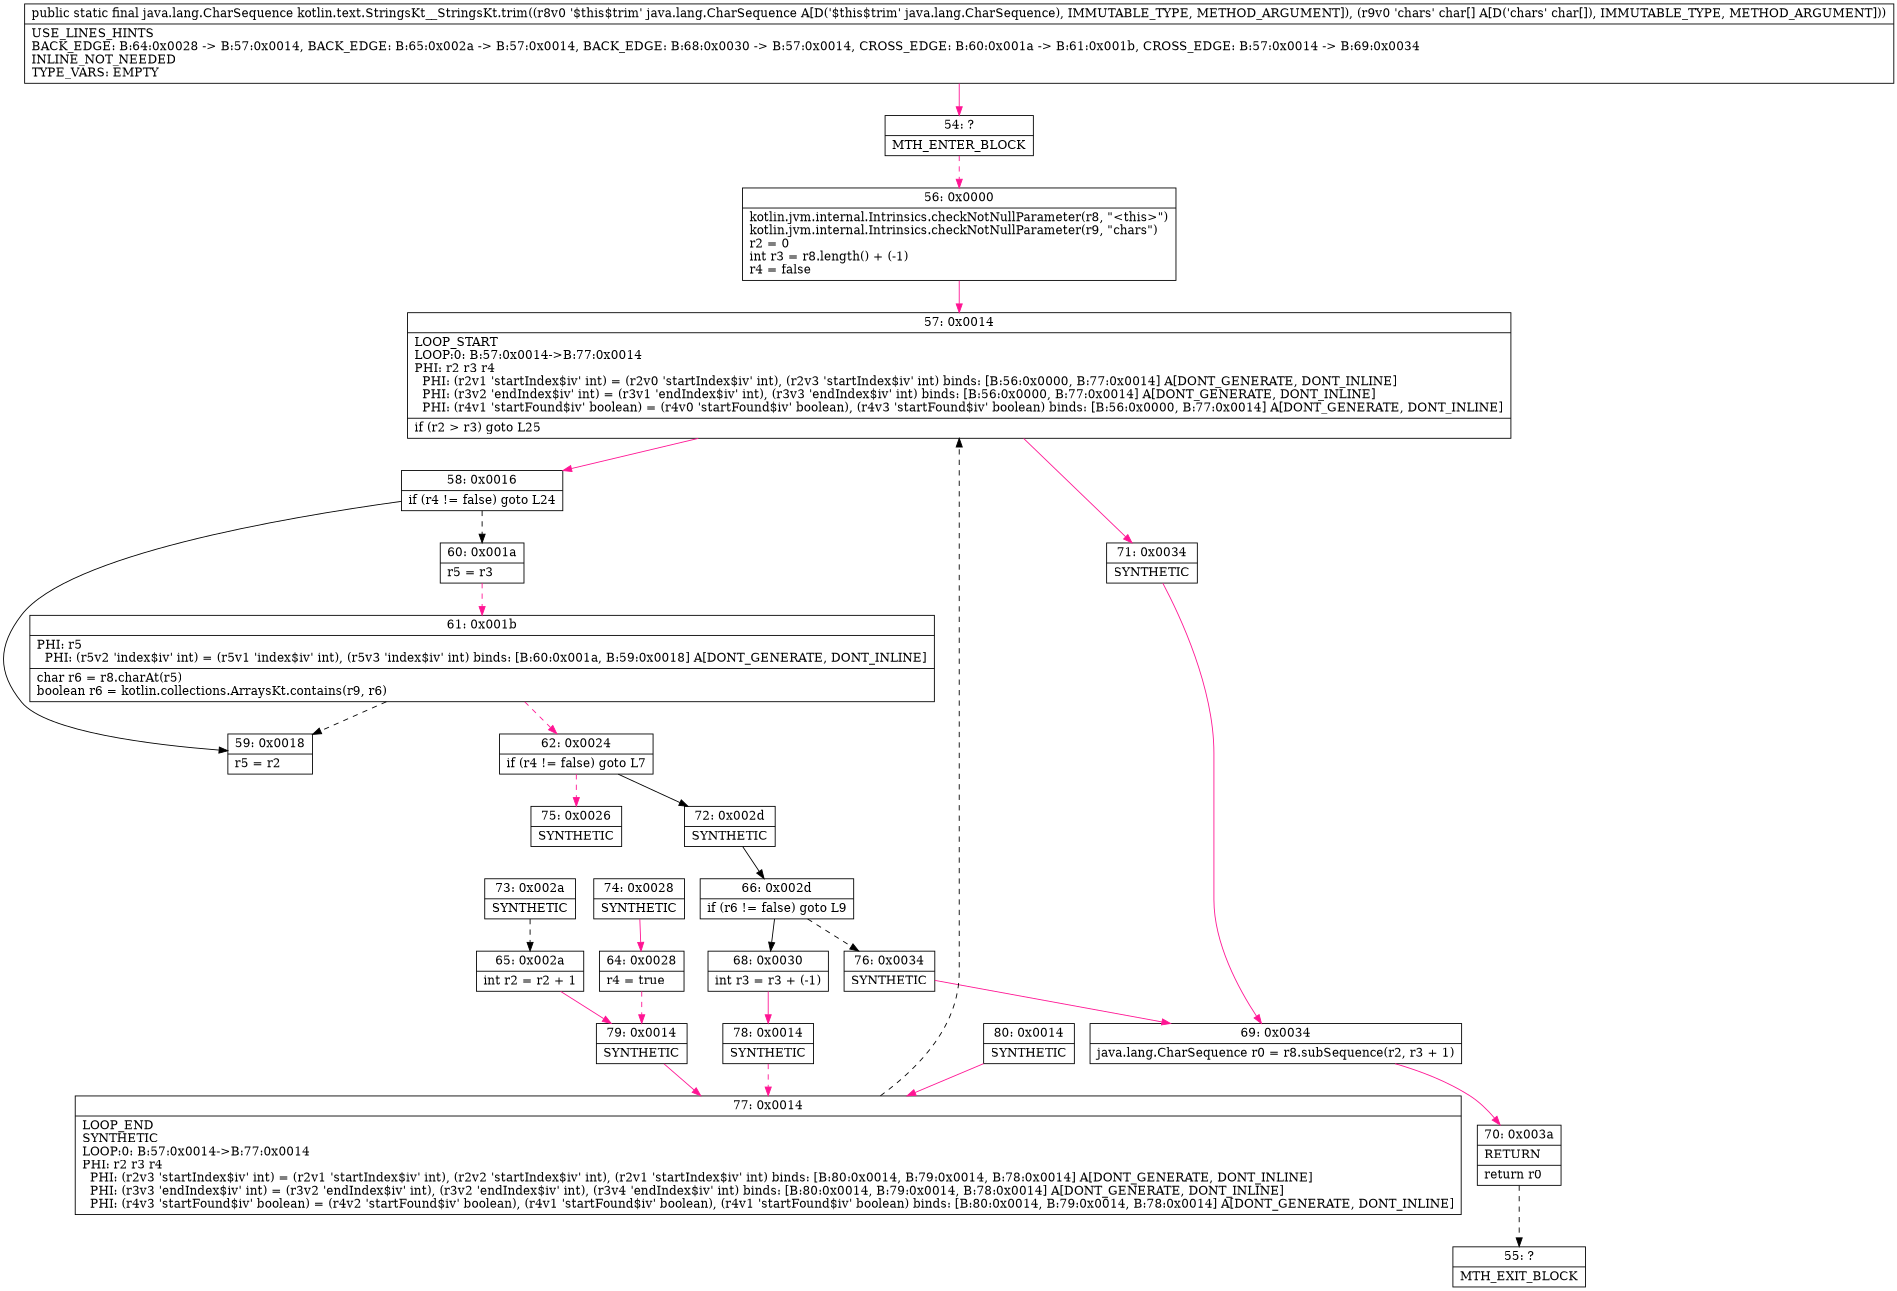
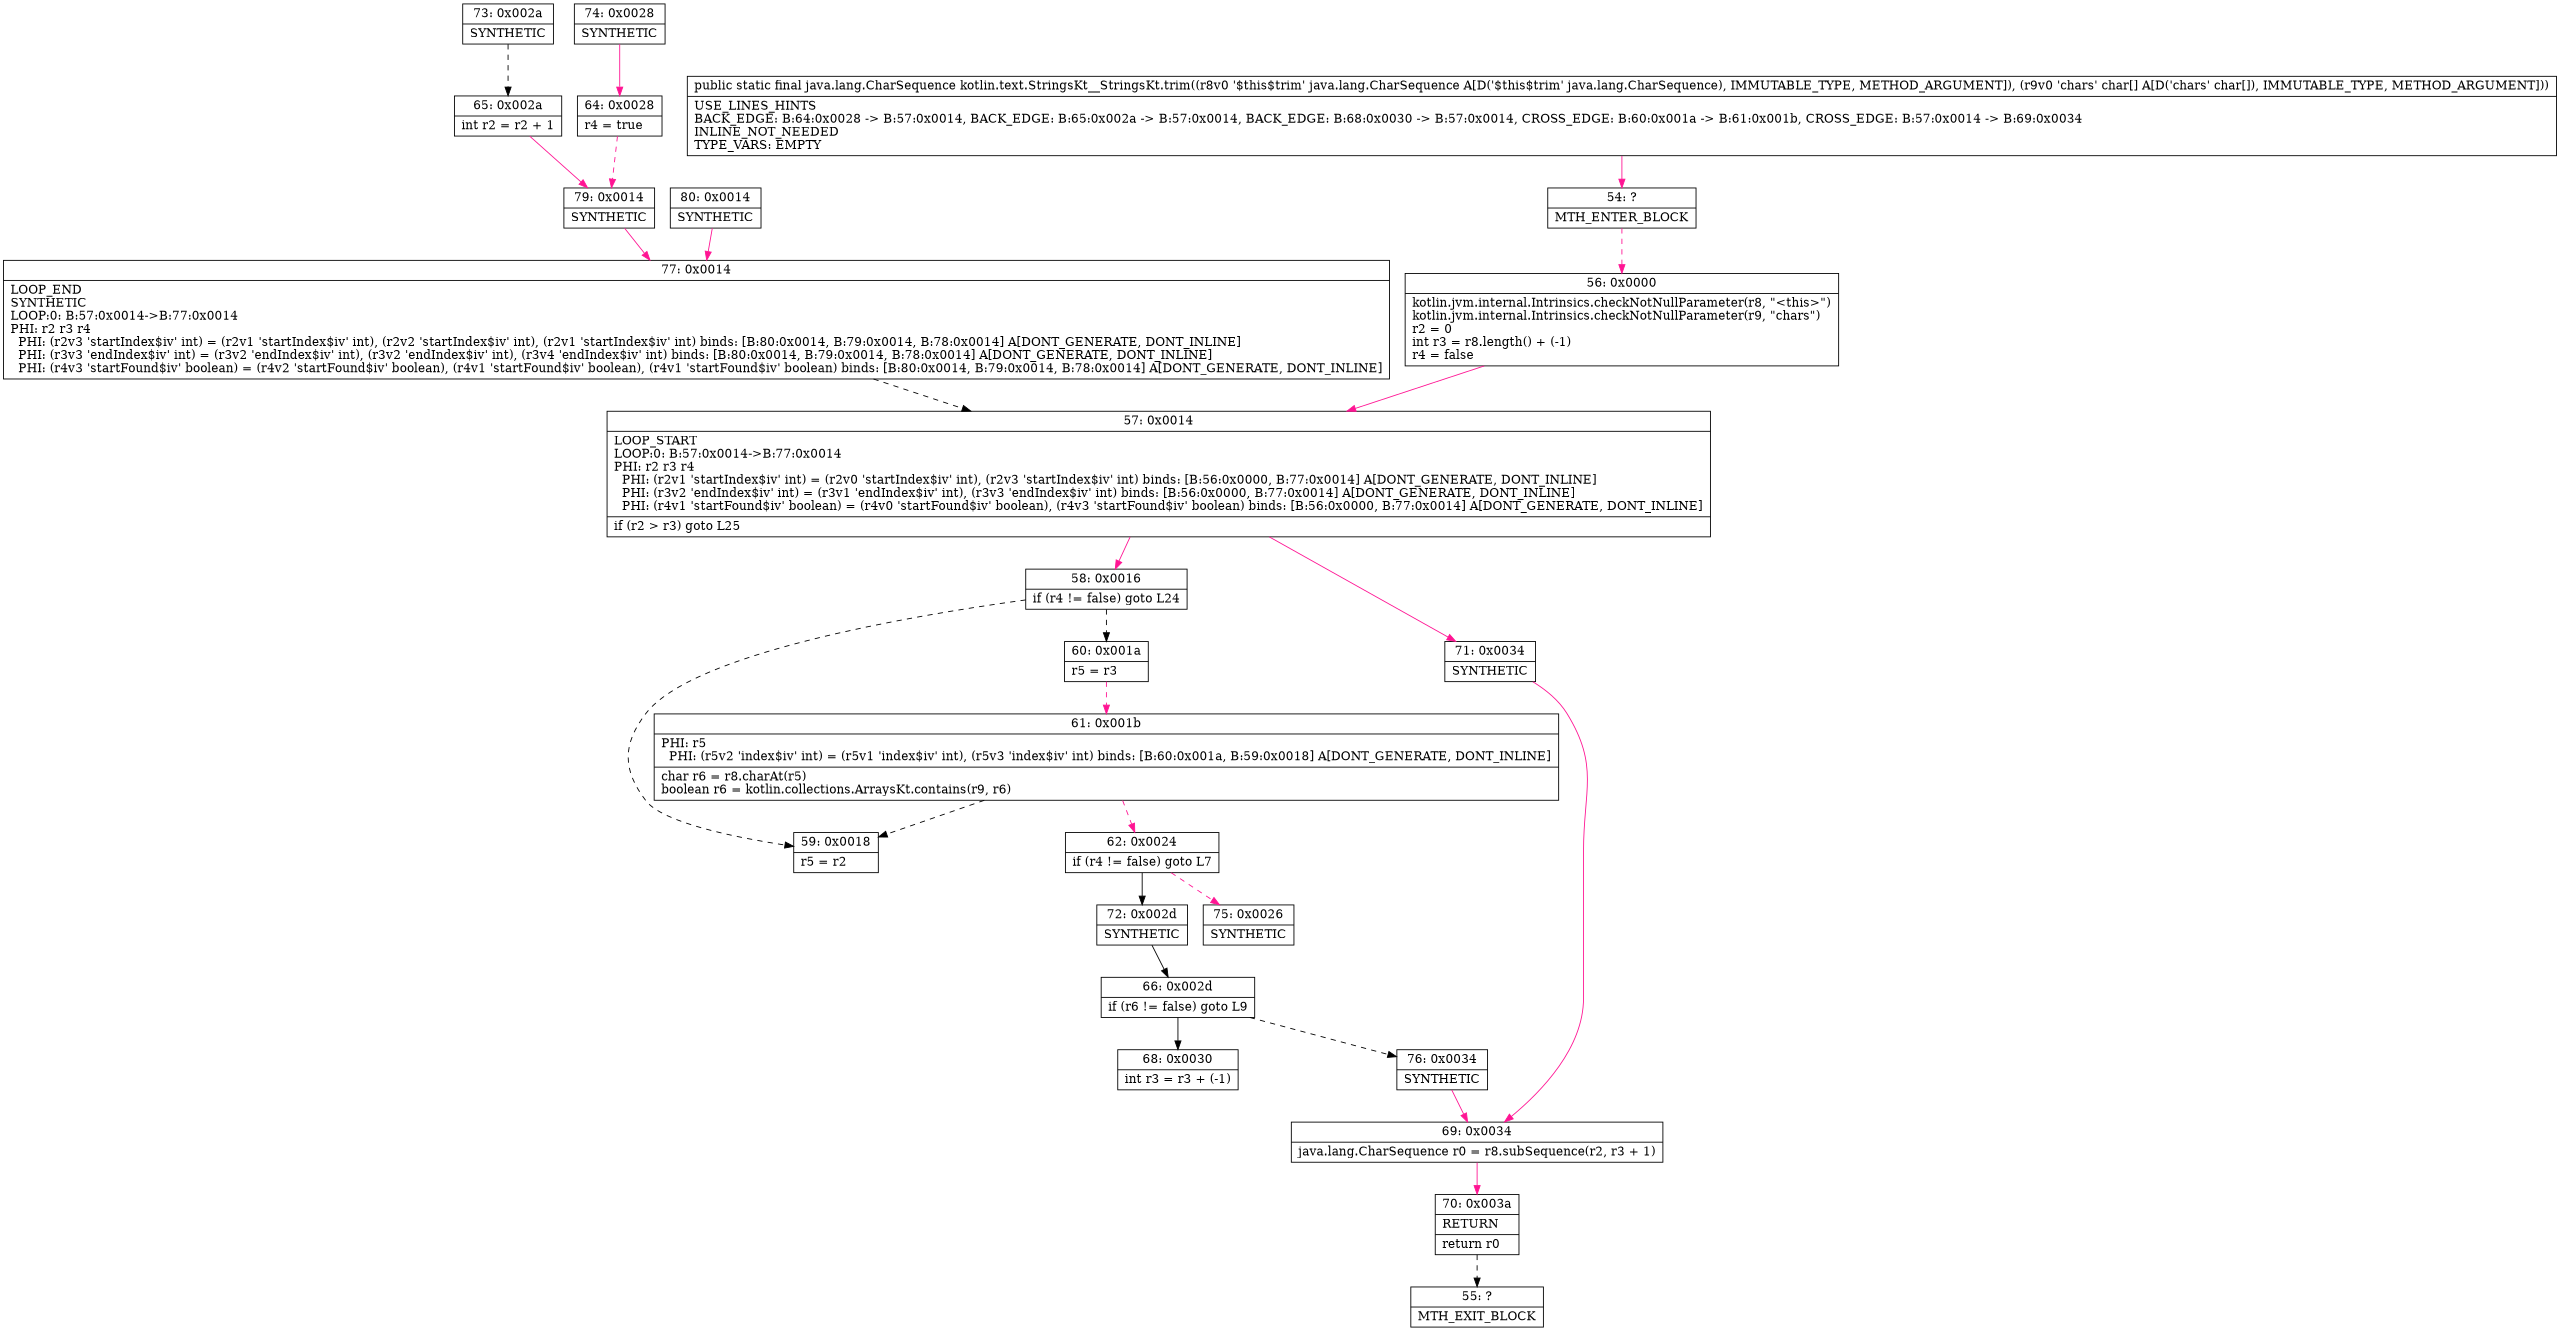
(61, 586) -> (712, 671)
(768, 1044) -> none
